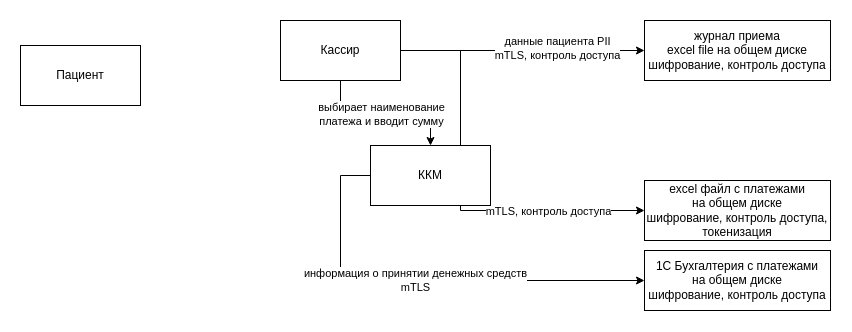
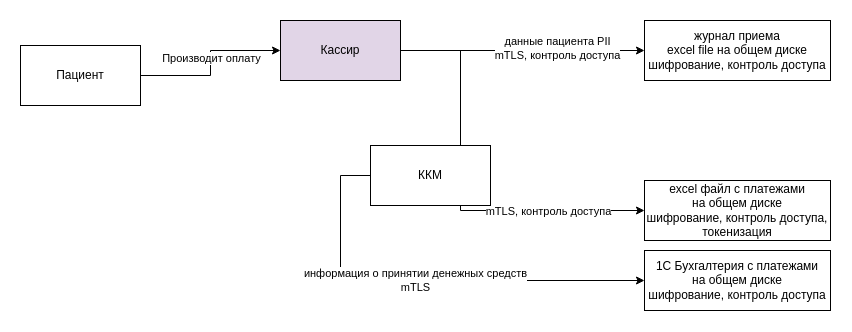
(341, 51) -> (341, 51)
none -> (211, 67)
(341, 100) -> none
